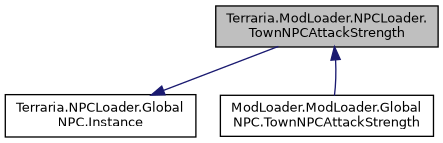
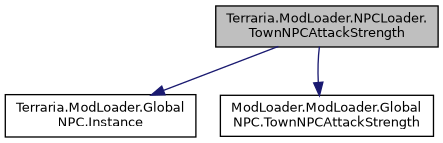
(336, 78) -> (318, 64)
(101, 116) -> (101, 116)
